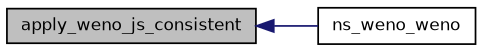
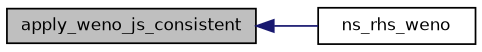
(397, 26) -> (397, 26)
